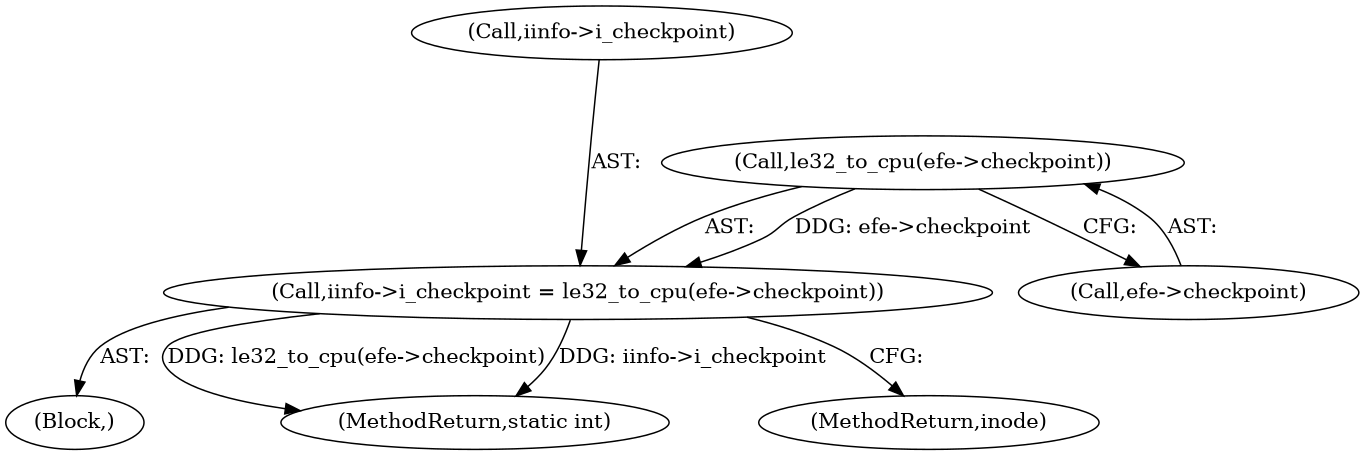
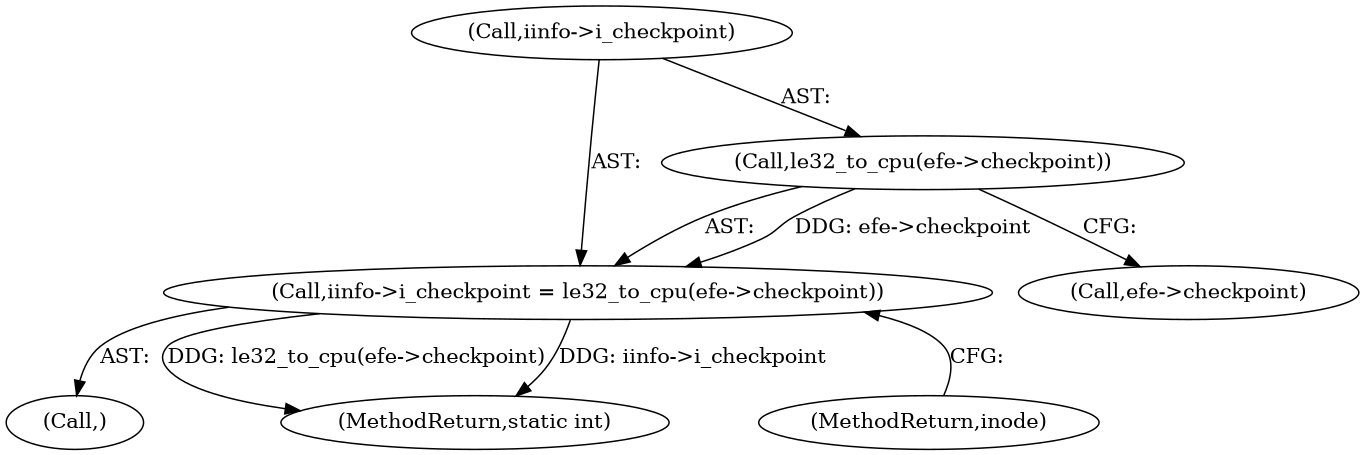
(1149, 217) -> (754, 95)
(824, 342) -> (936, 339)
(75, 423) -> (75, 423)
